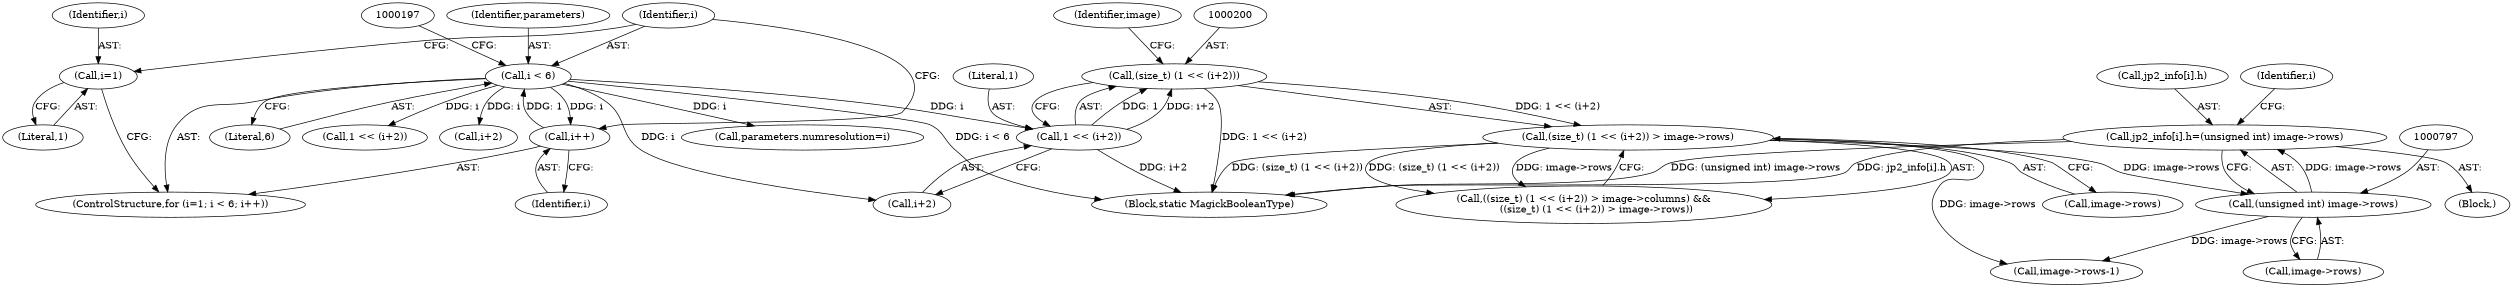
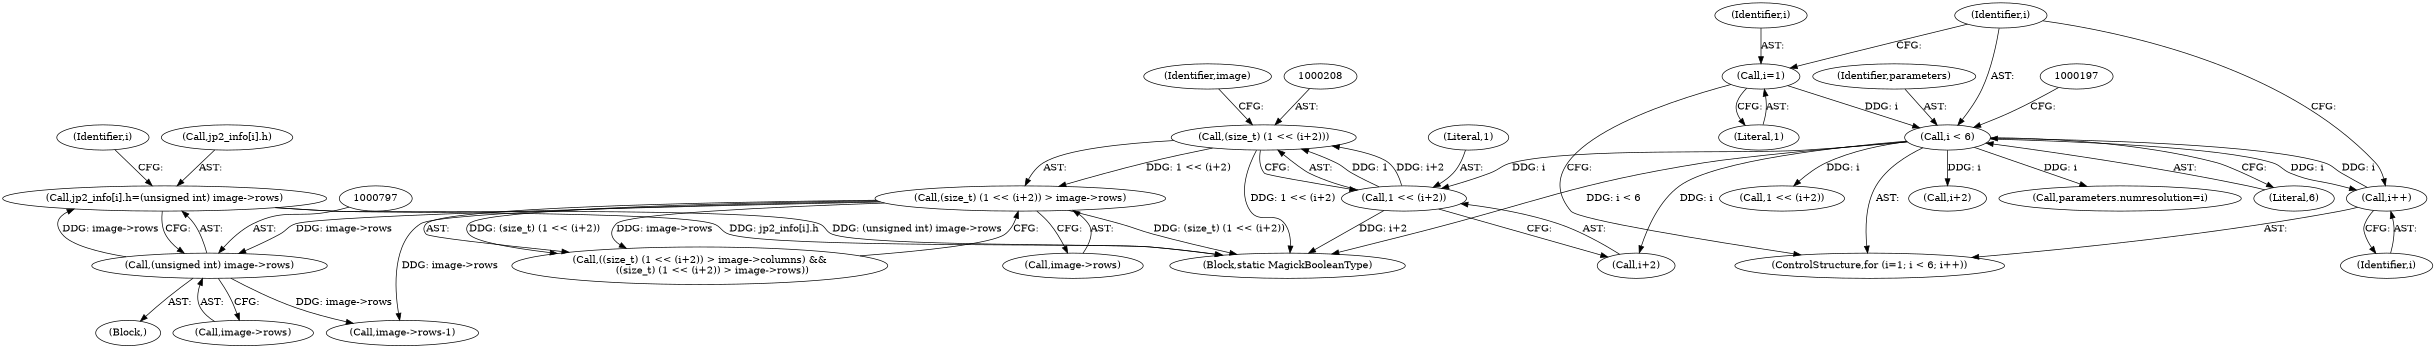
(1230, 15) -> (1321, 76)
none -> (1850, 106)
(544, 107) -> (2359, 168)
(2407, 154) -> (169, 297)
